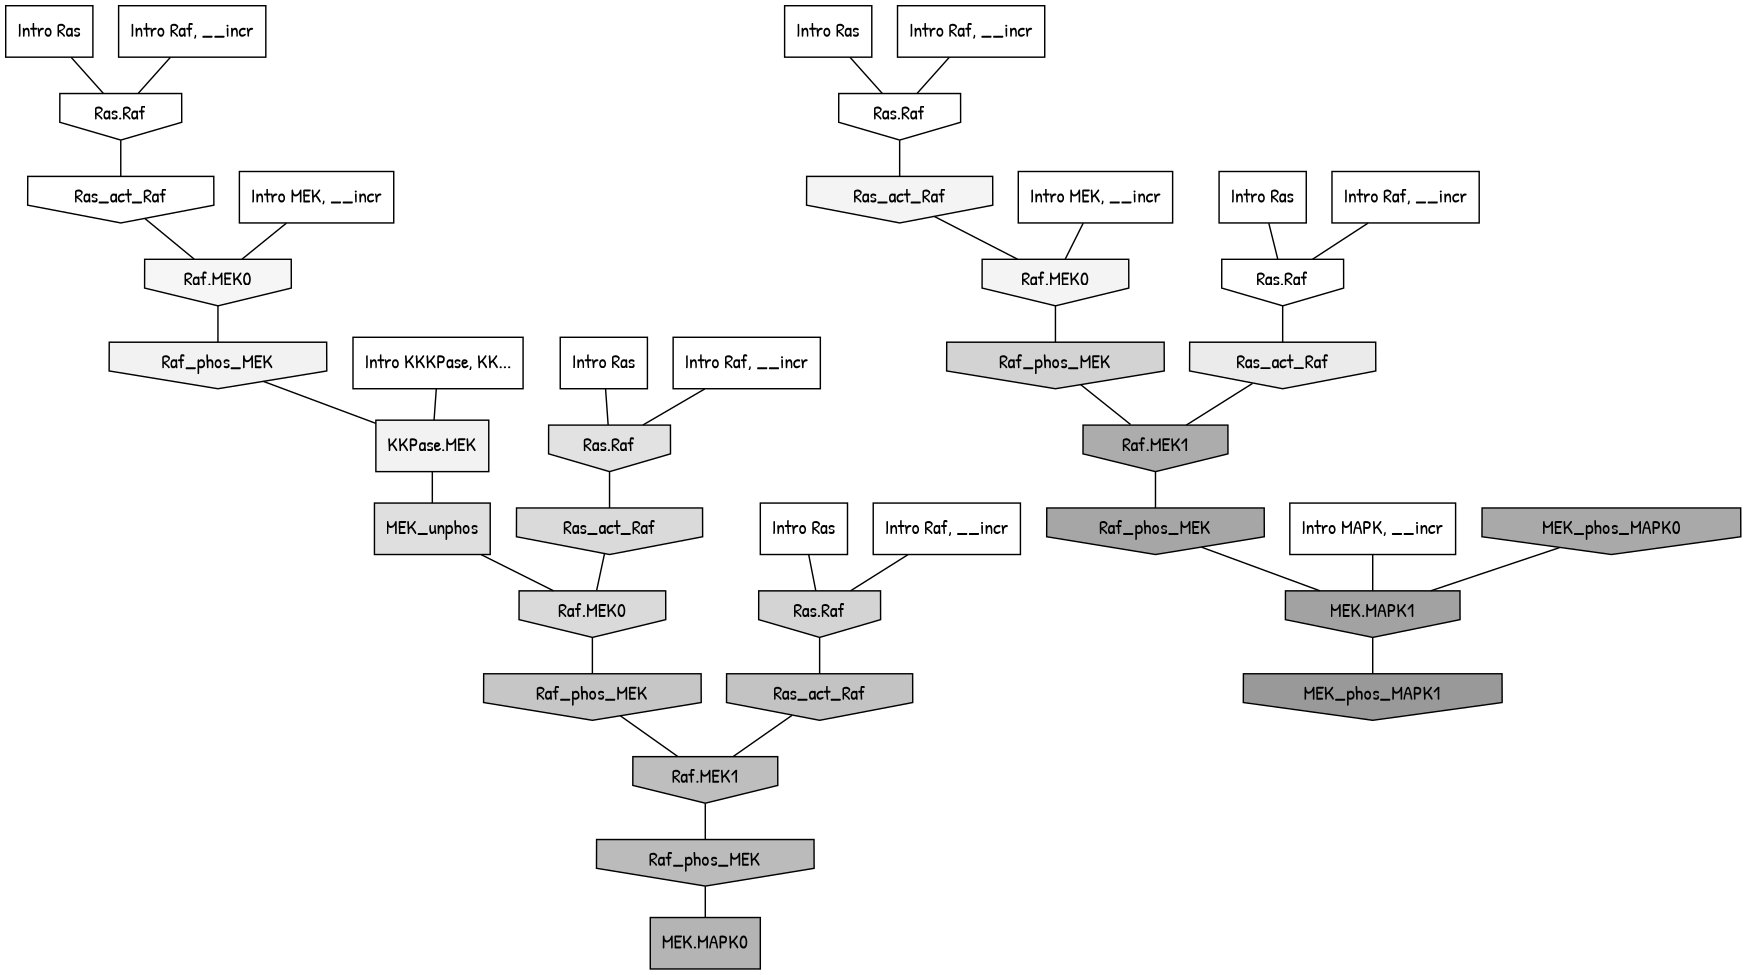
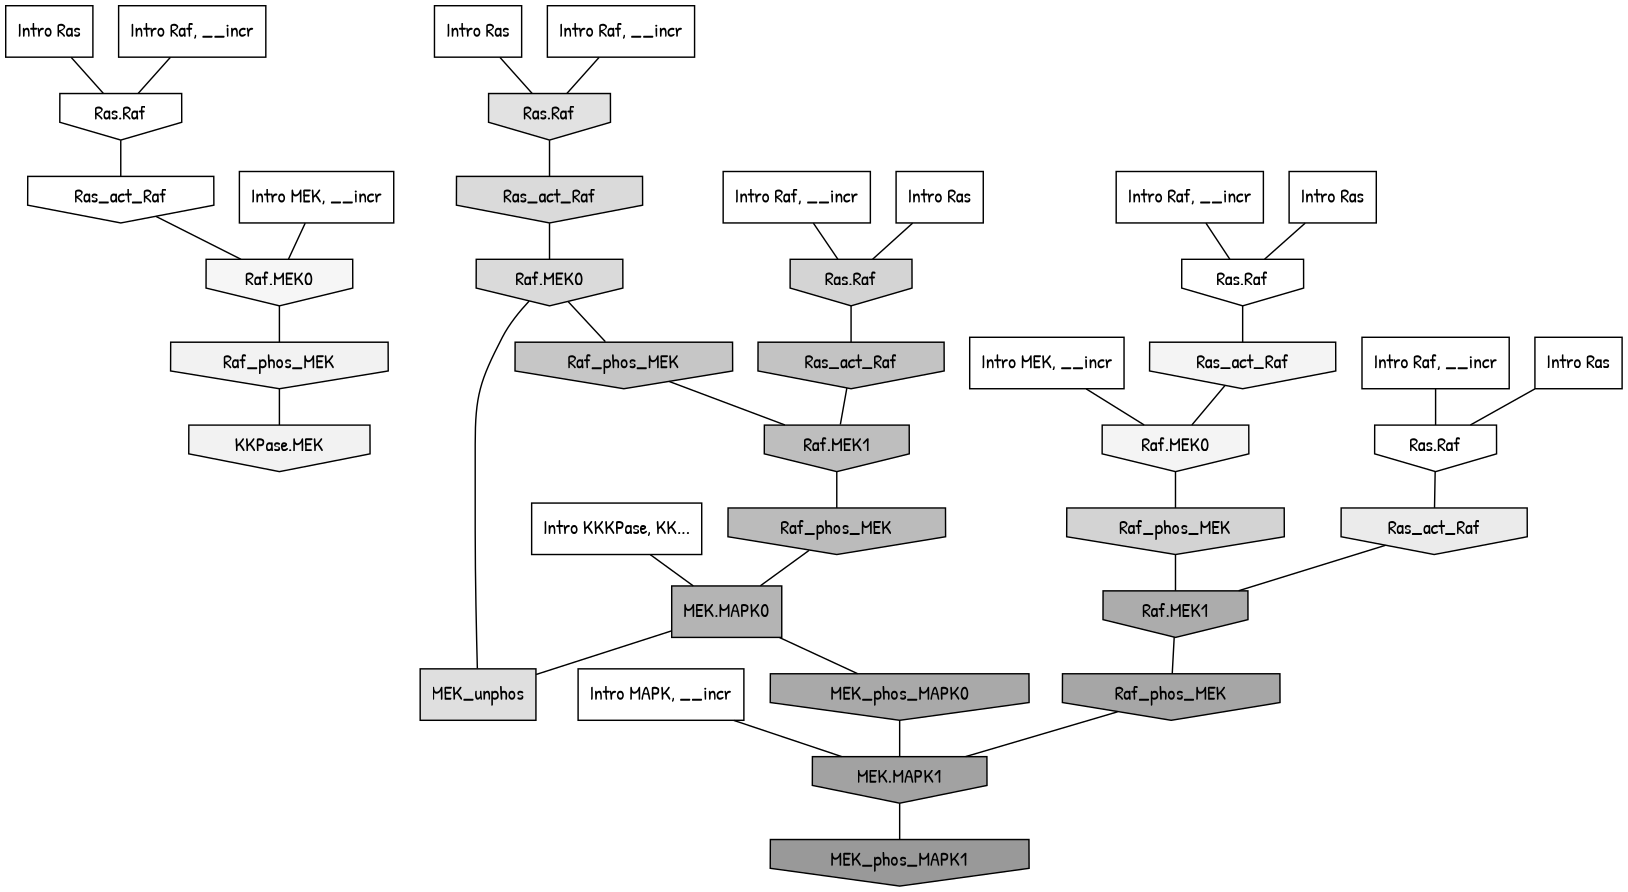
(435, 405) -> (672, 570)
(432, 446) -> (279, 446)
(432, 487) -> (604, 653)
none -> (819, 656)
